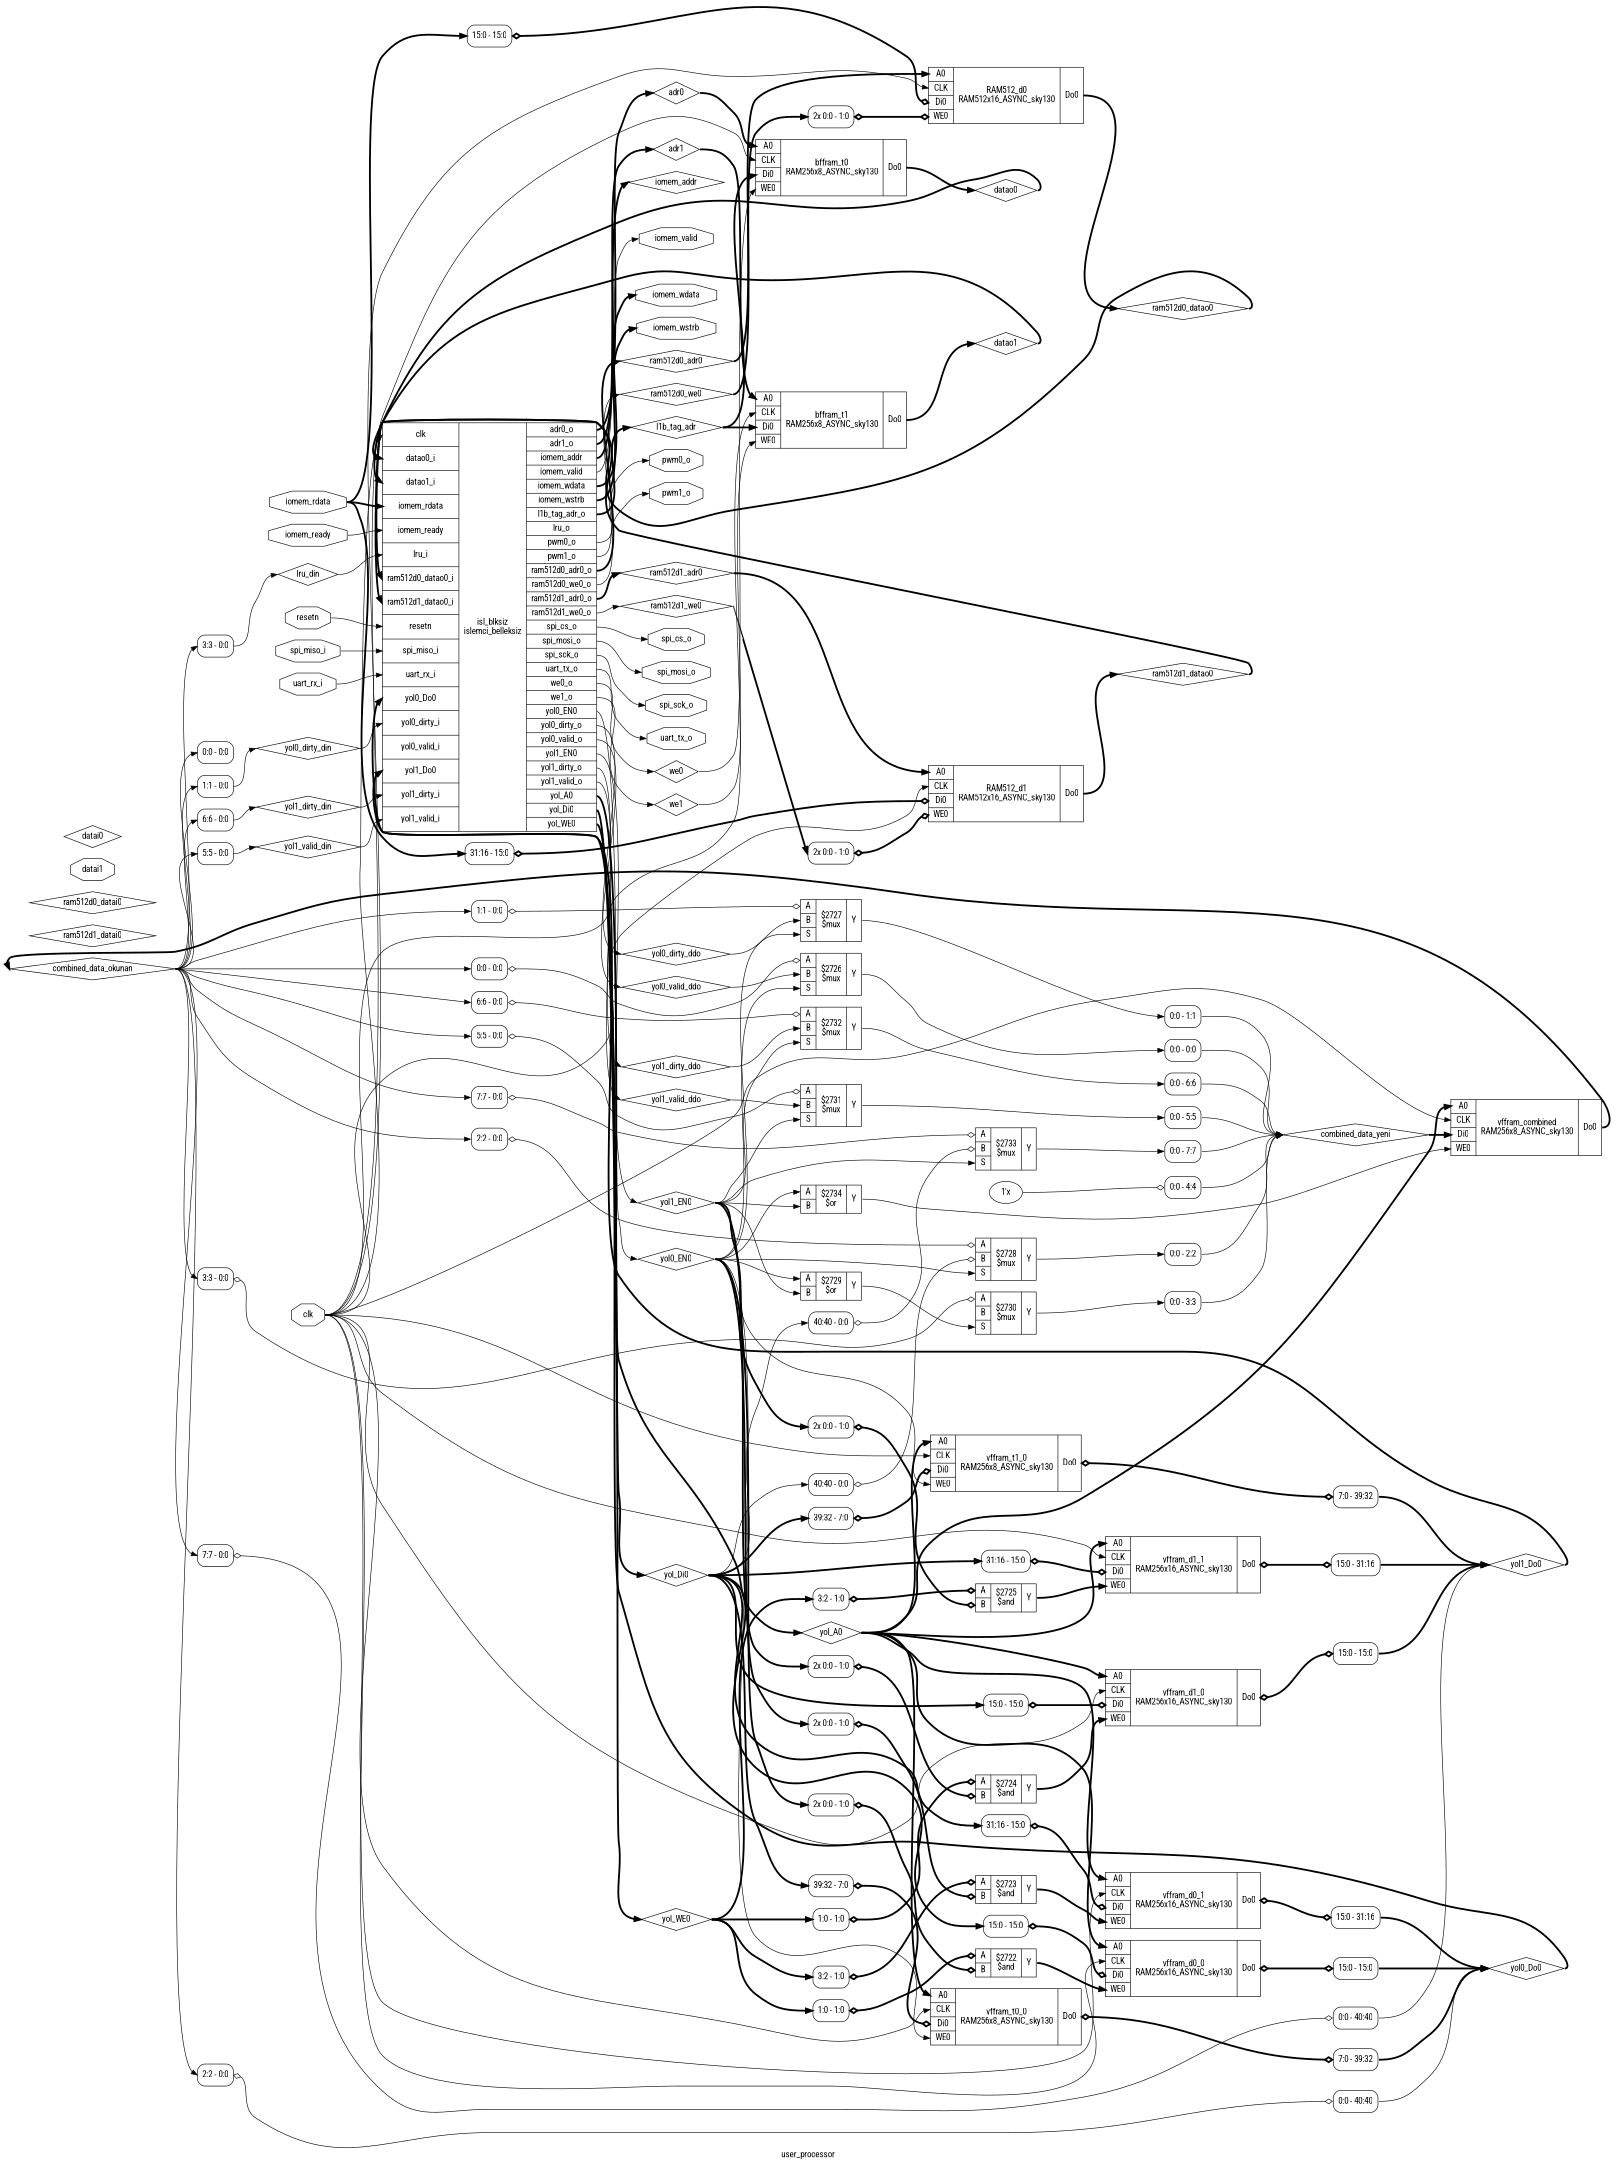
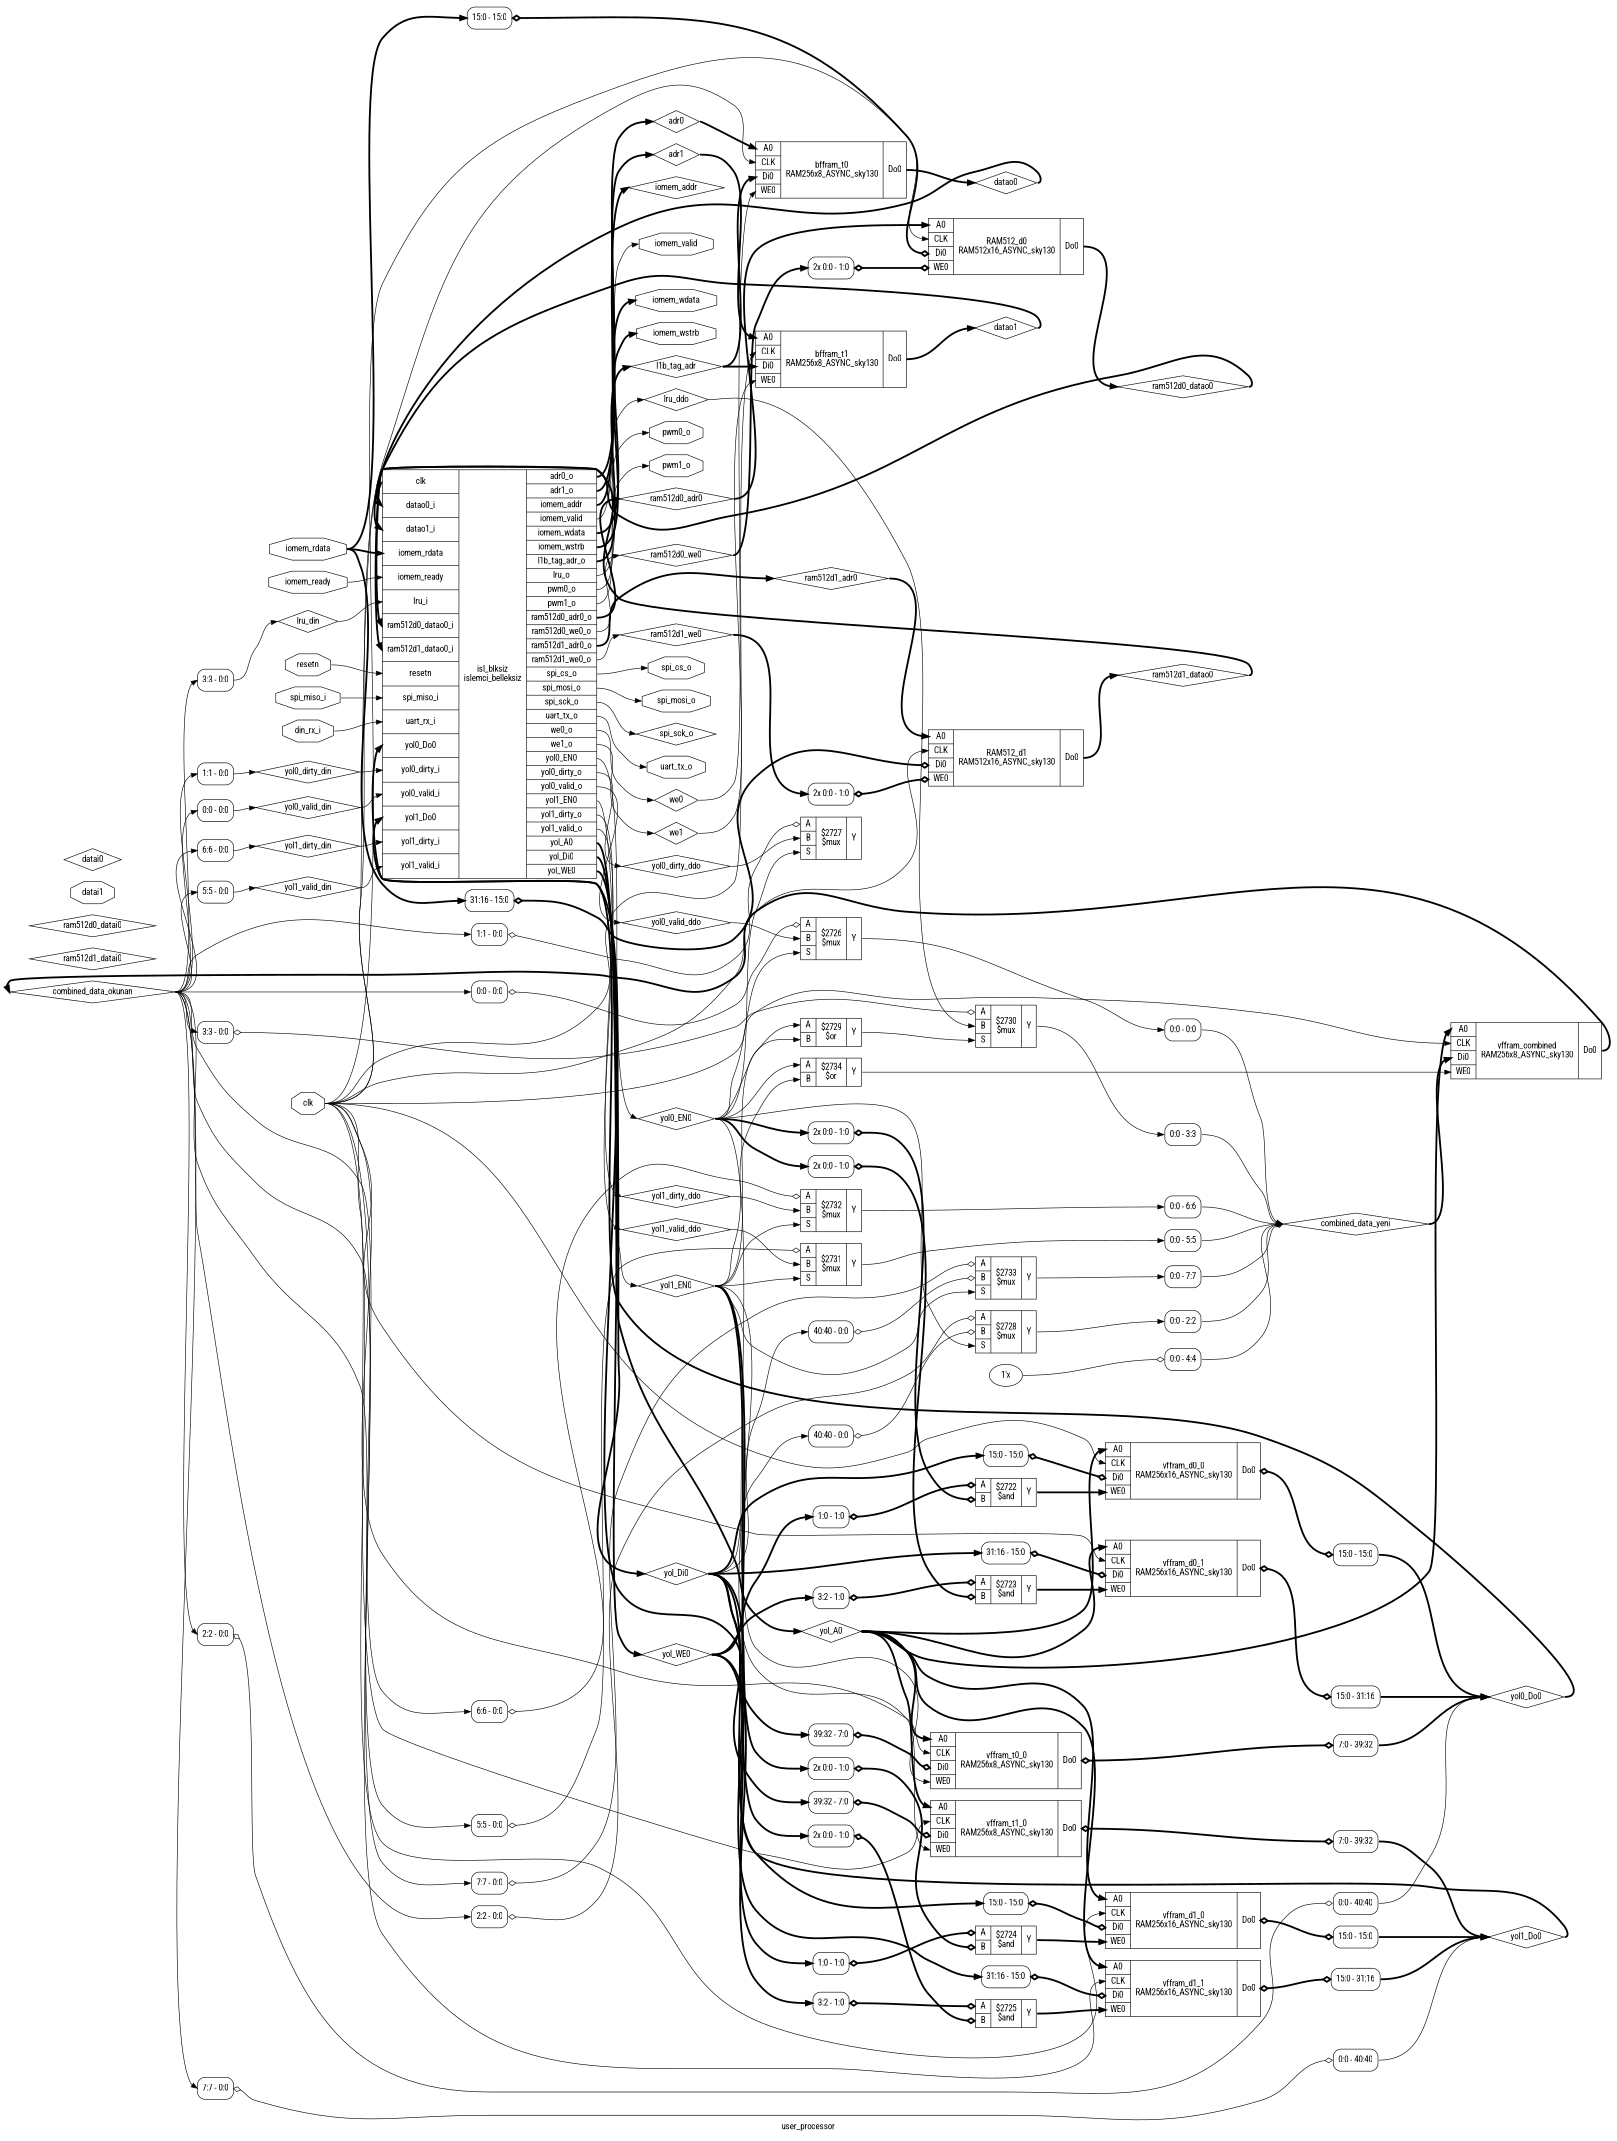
none -> (676, 400)
(308, 684) -> (308, 731)
(676, 705) -> (676, 734)
none -> (308, 808)
(1183, 1017) -> none
(1249, 1176) -> (1270, 1311)
